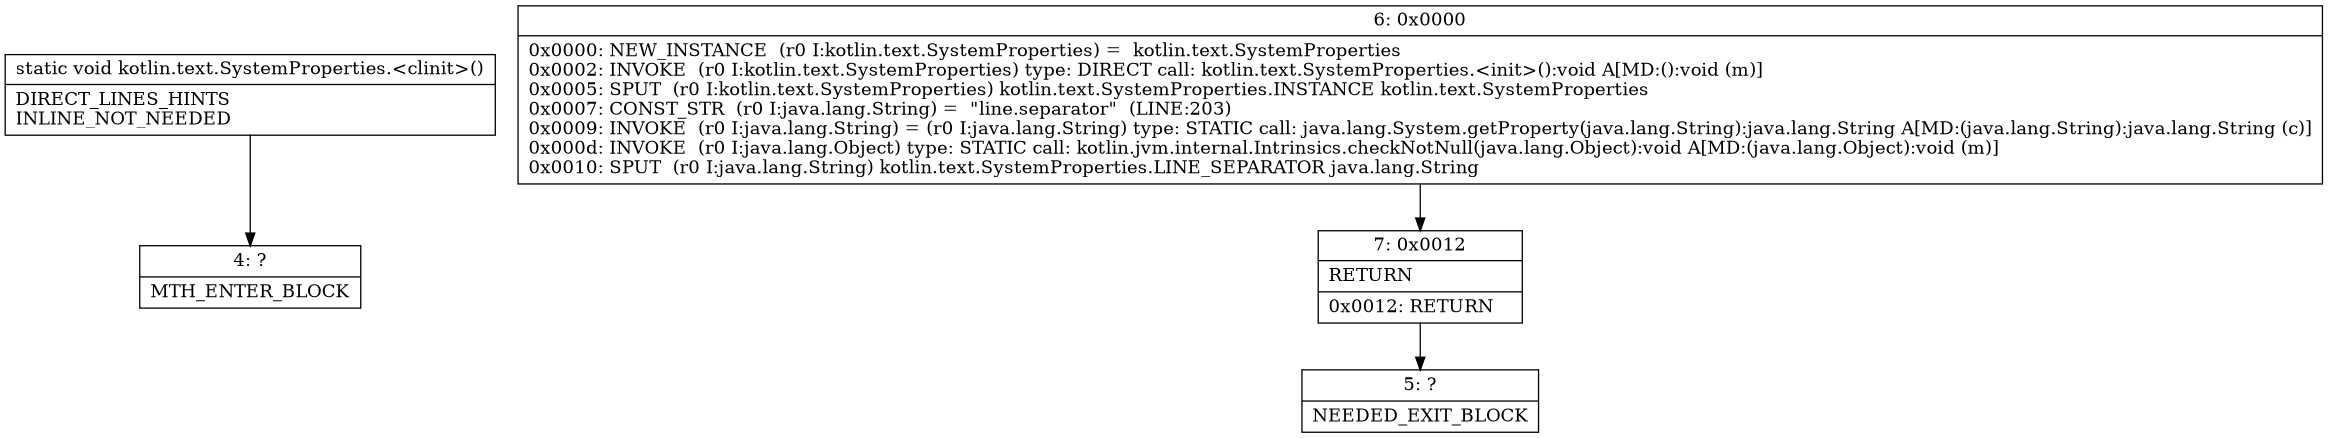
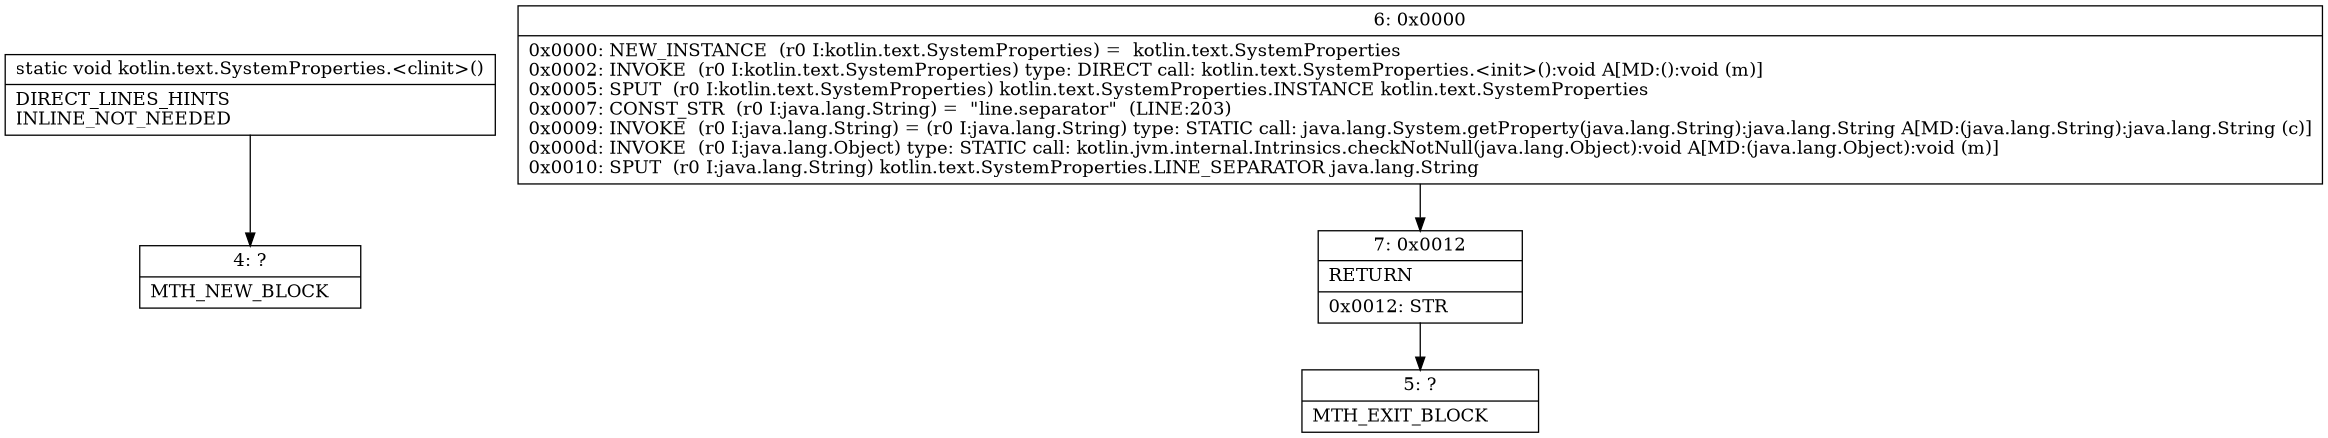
(250, 292) -> (240, 292)
(1420, 307) -> (1397, 307)
(1420, 416) -> (1401, 416)
